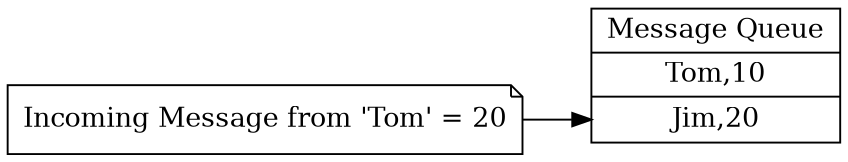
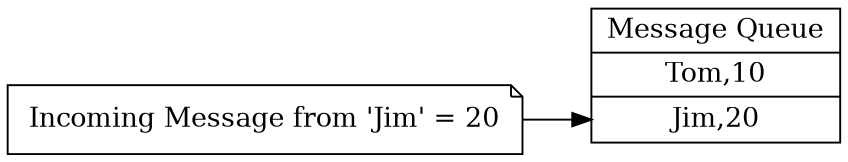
(265, 120) -> (265, 120)
